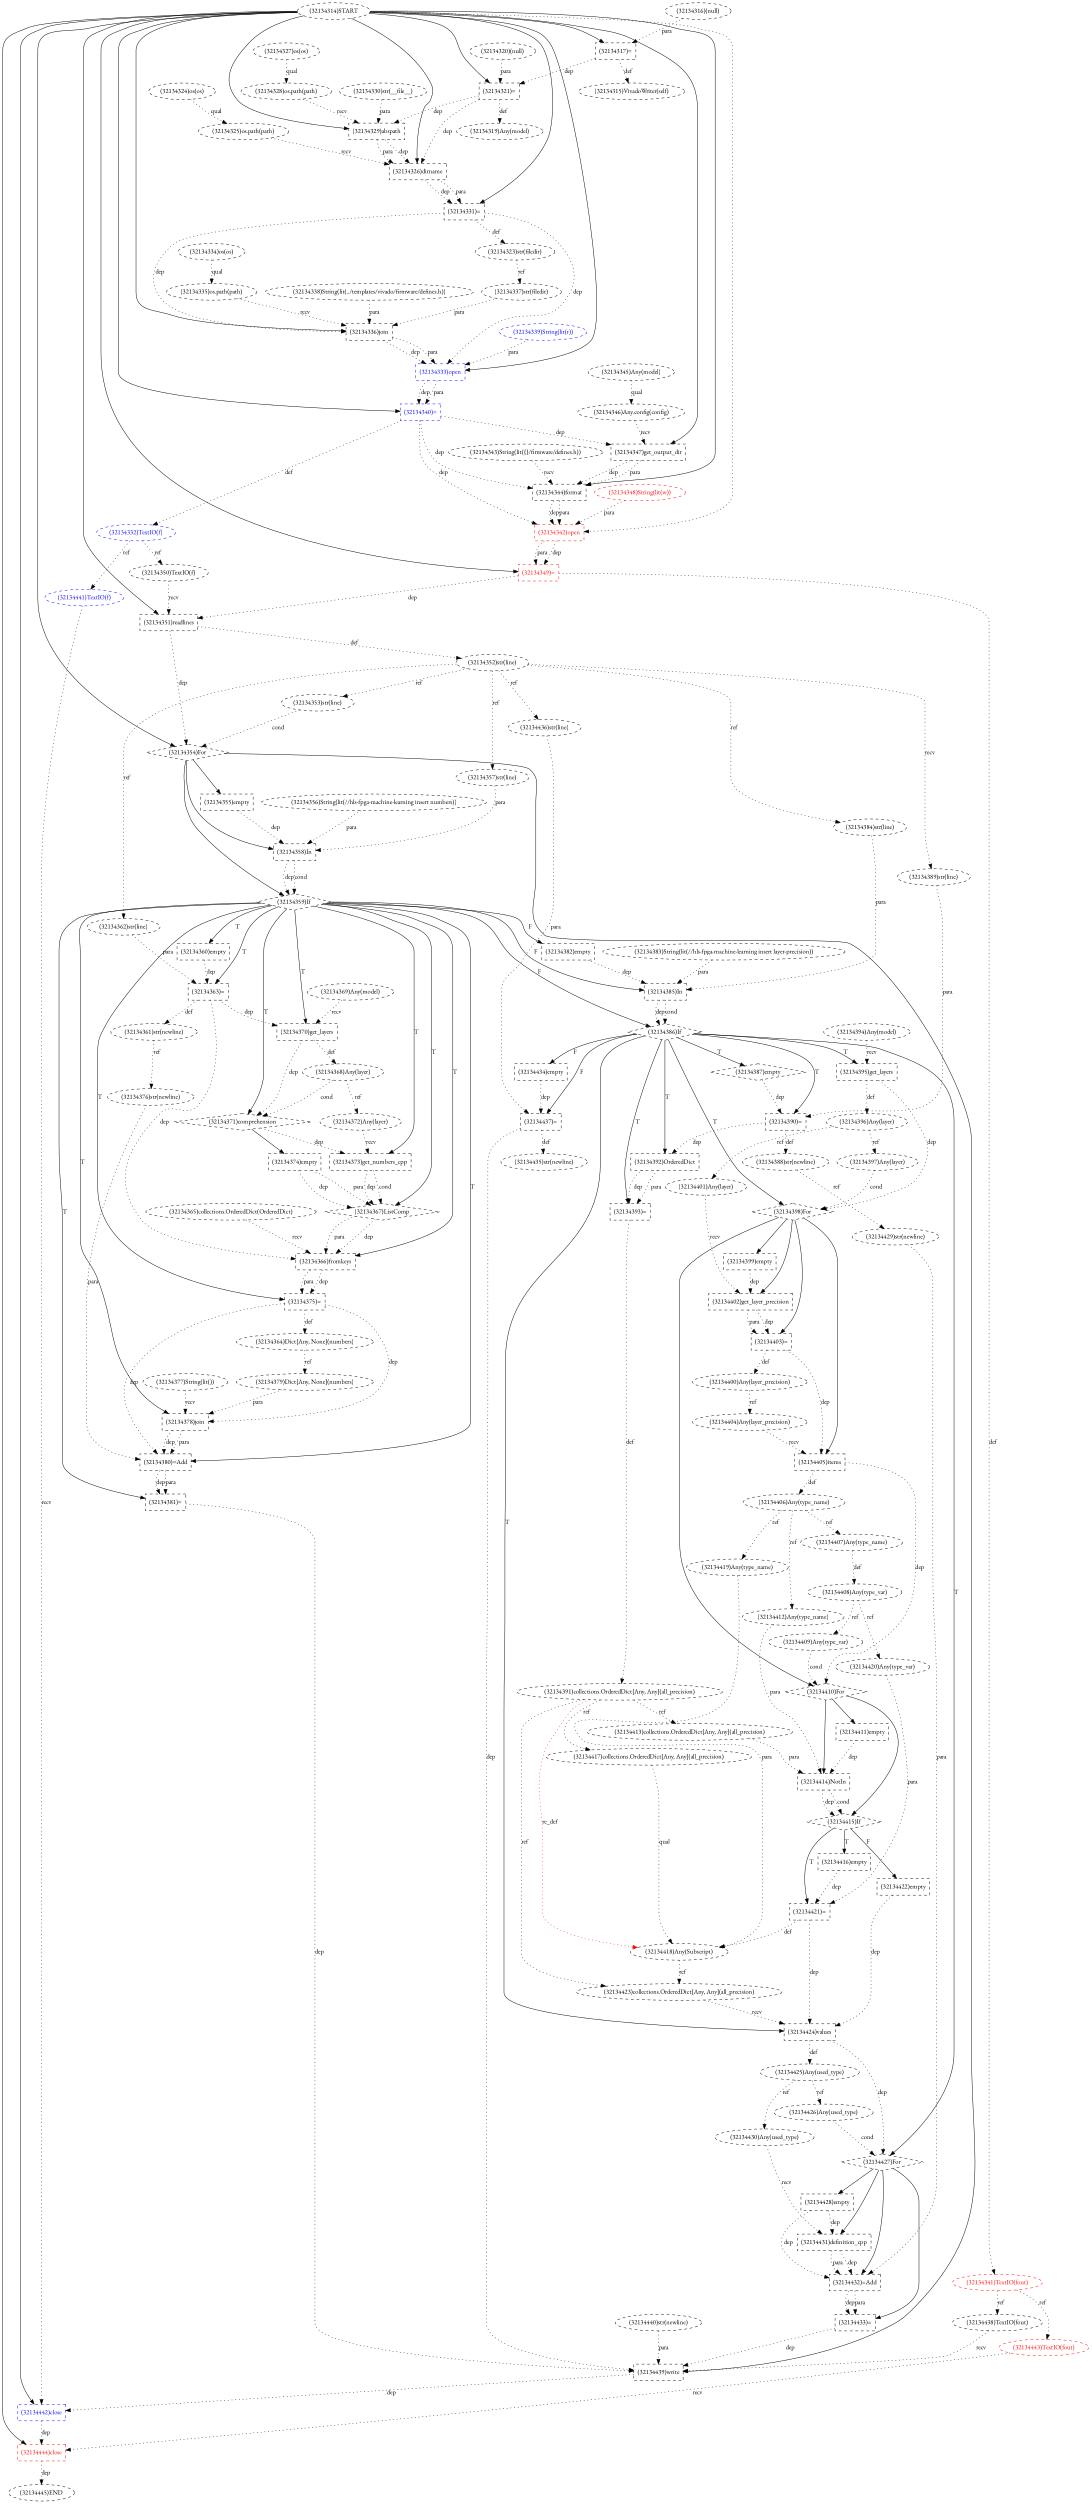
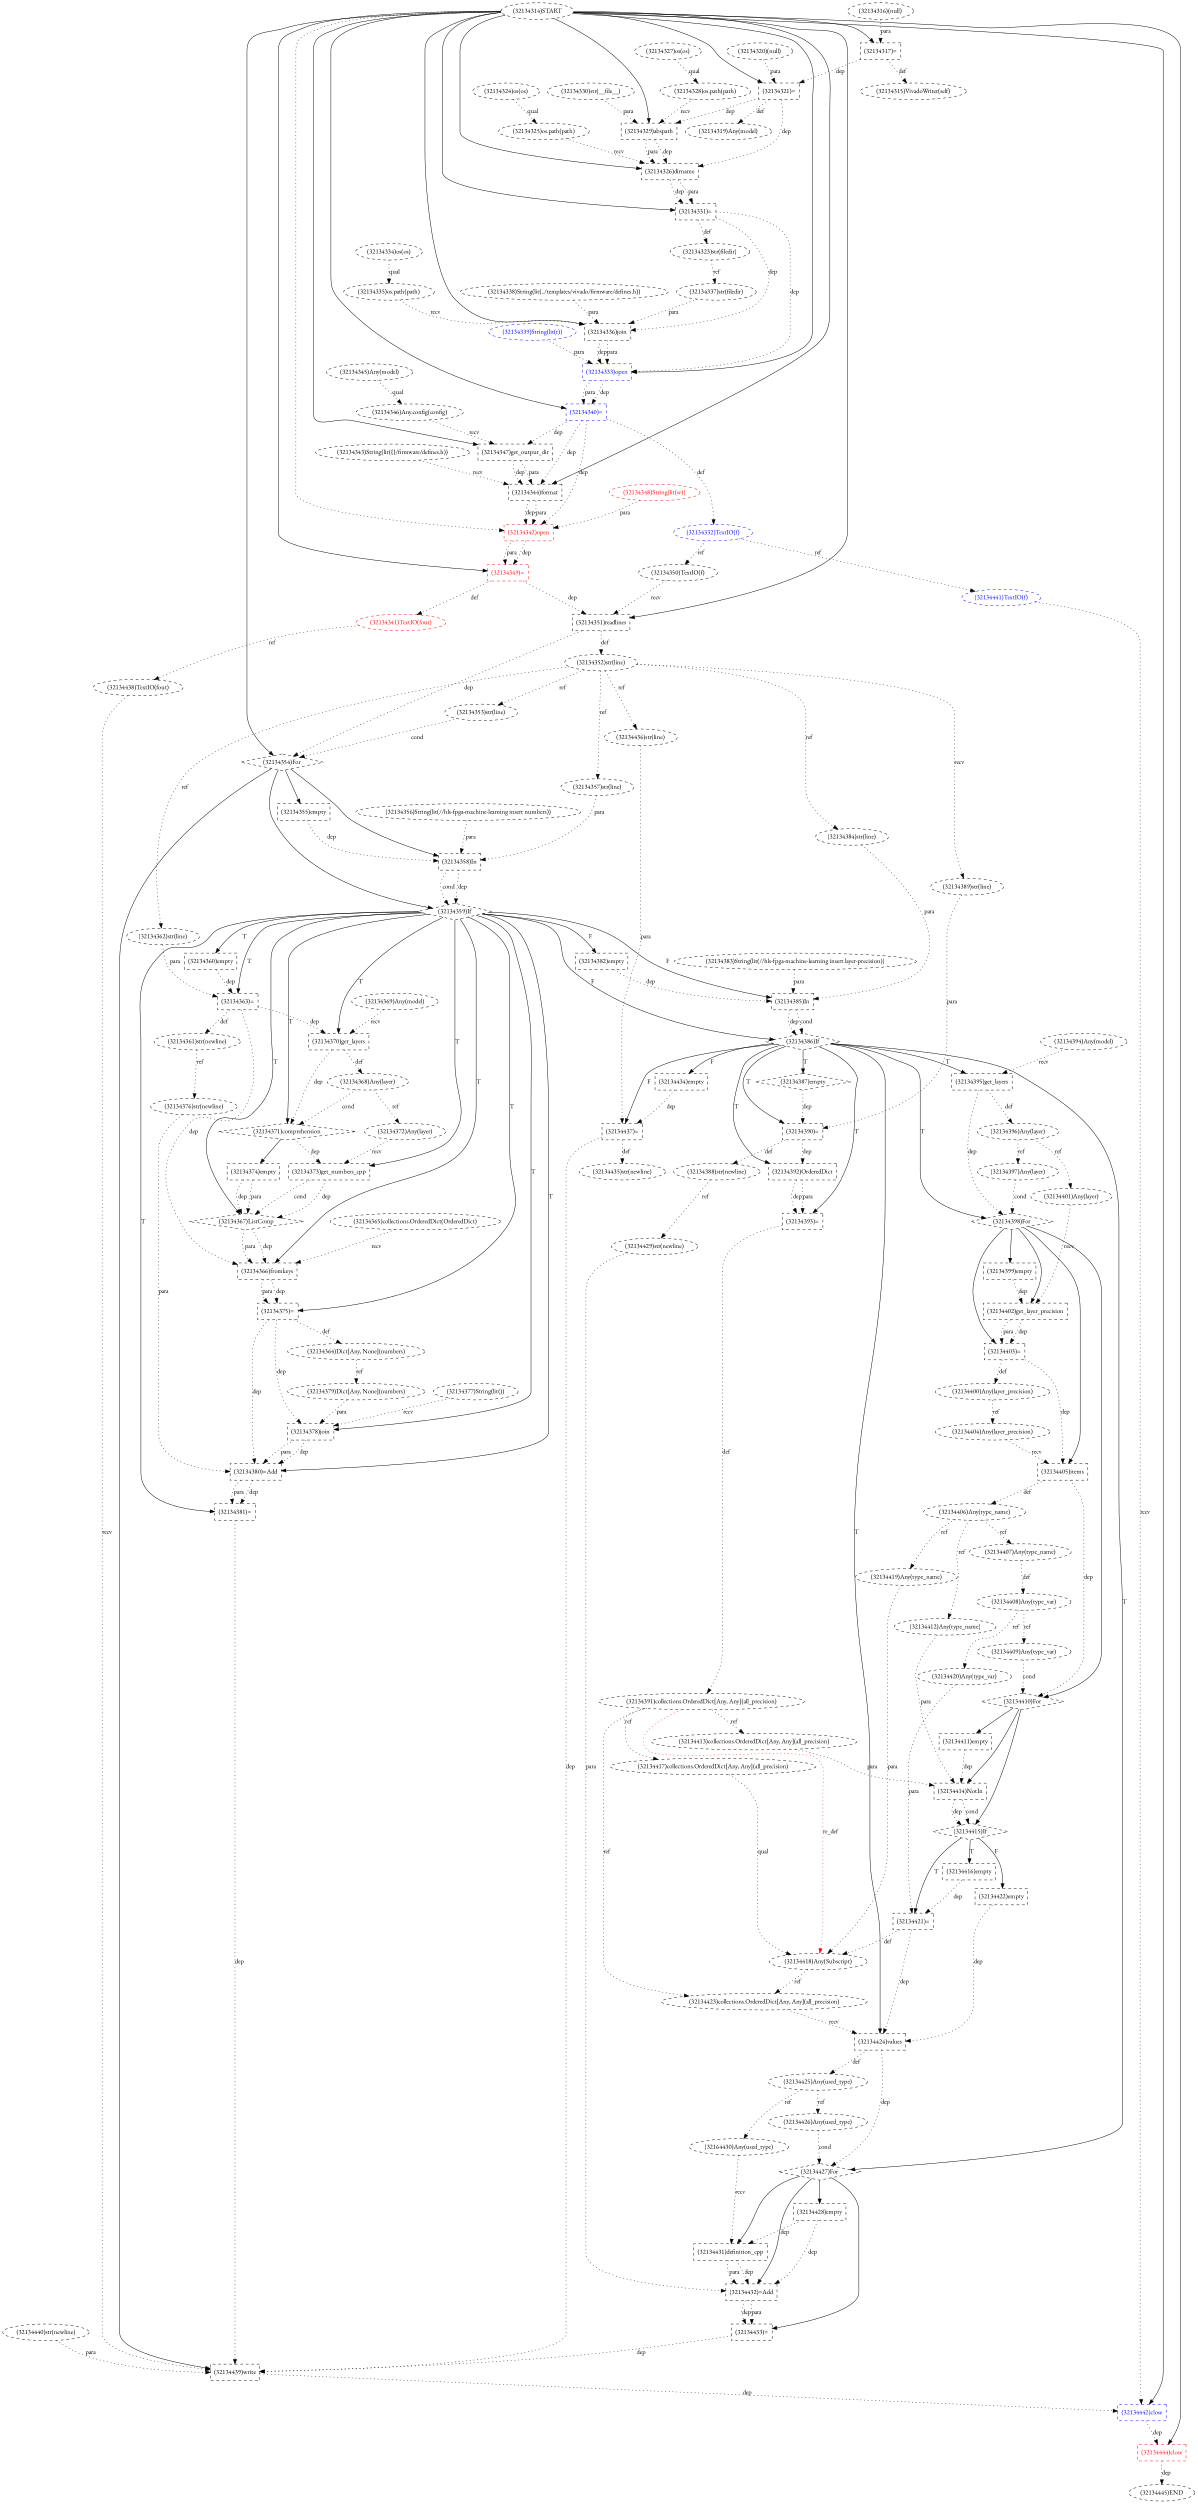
(765, 2137) -> (739, 2147)
(1044, 2348) -> none
